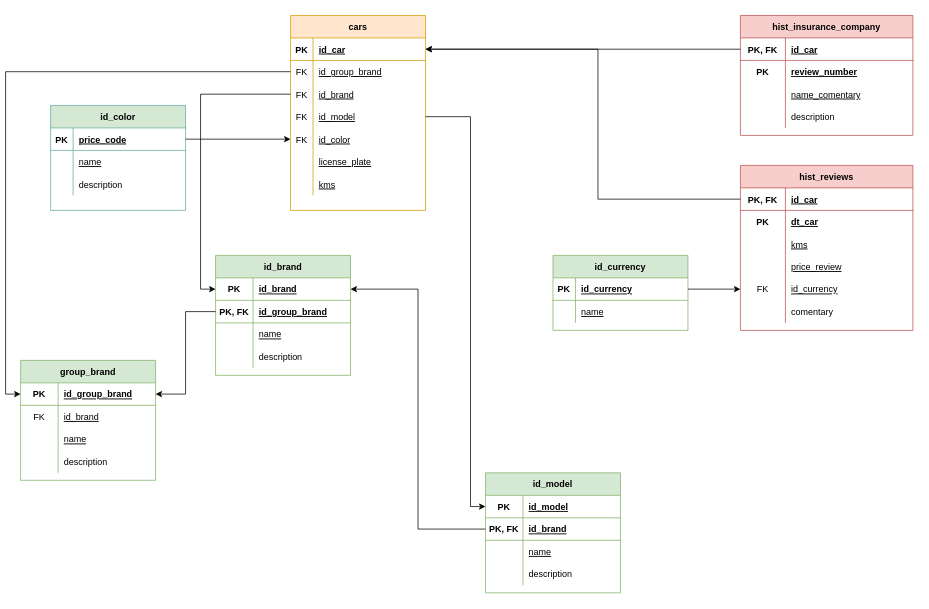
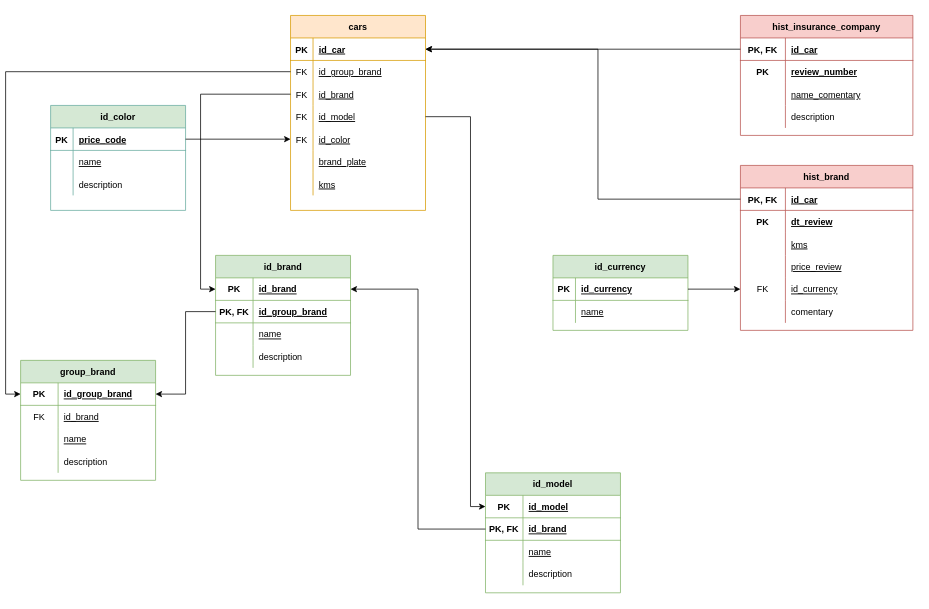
(348, 162) -> (345, 162)
(827, 177) -> (827, 177)
(806, 222) -> (813, 222)
